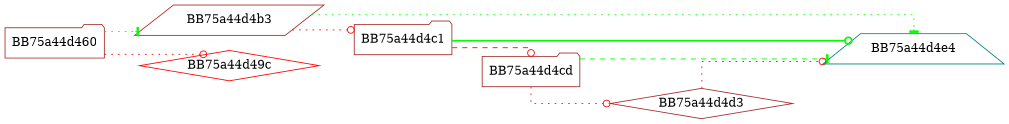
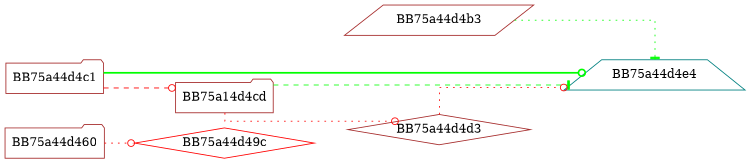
(320, 30) -> none
(120, 32) -> none
(531, 72) -> (224, 98)
